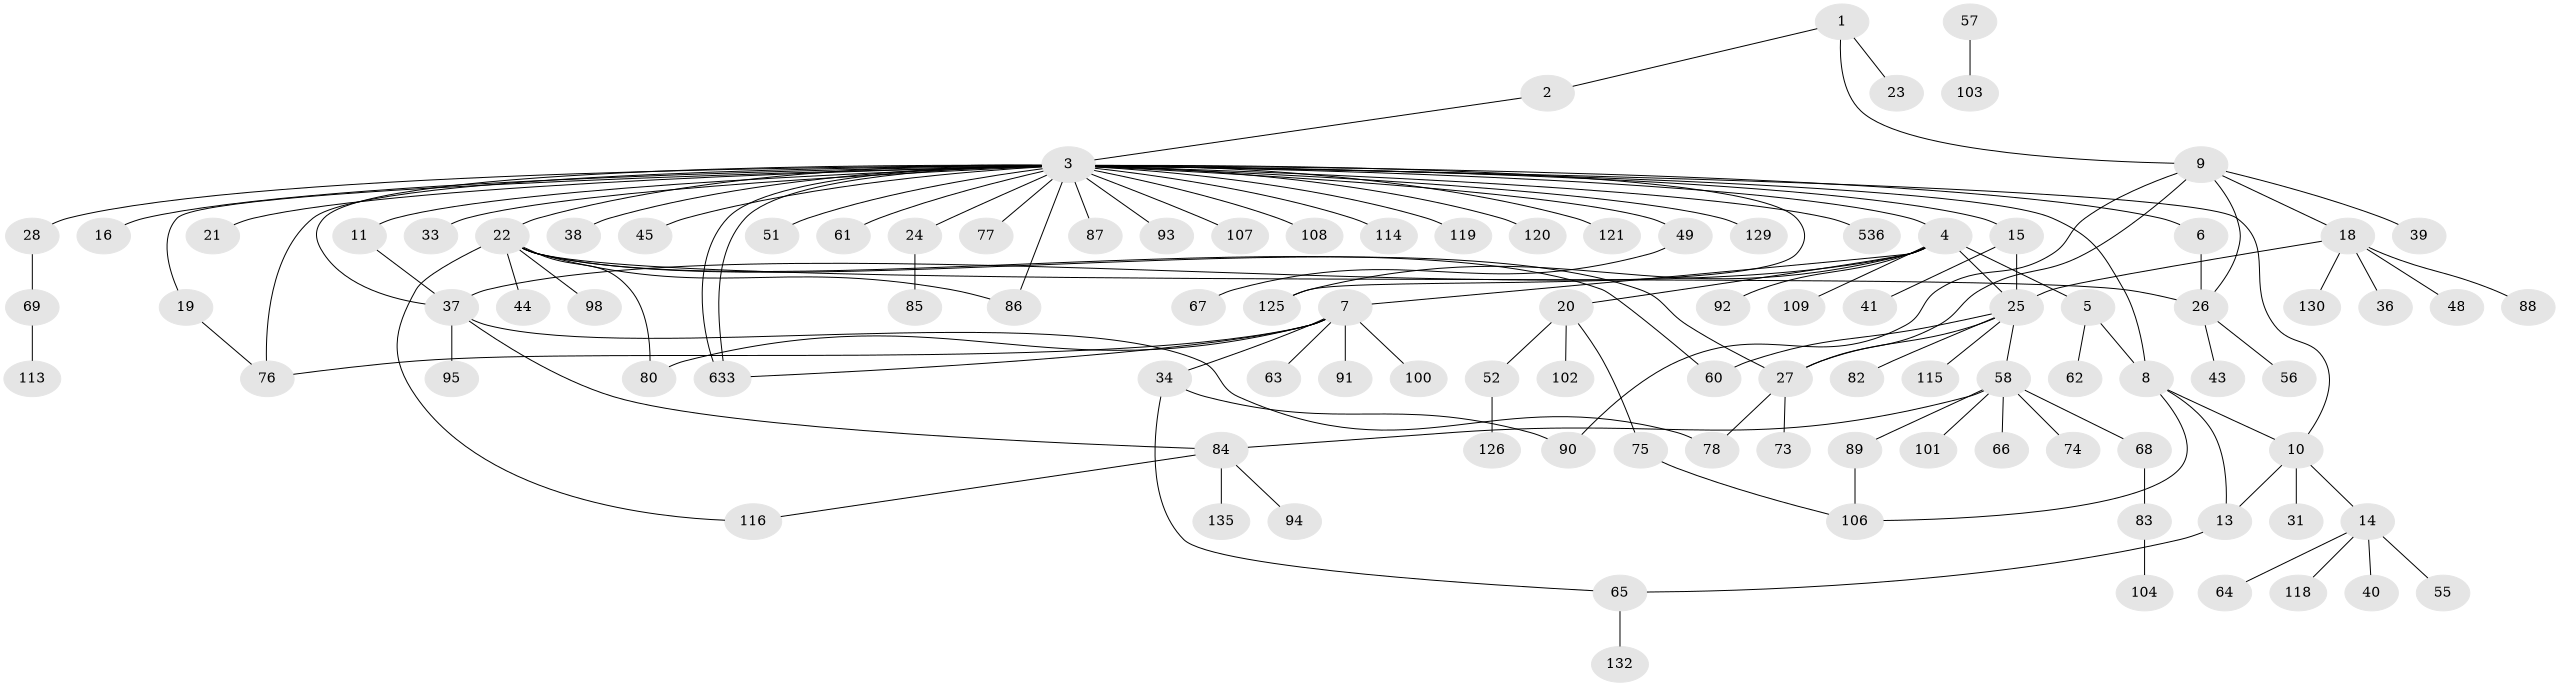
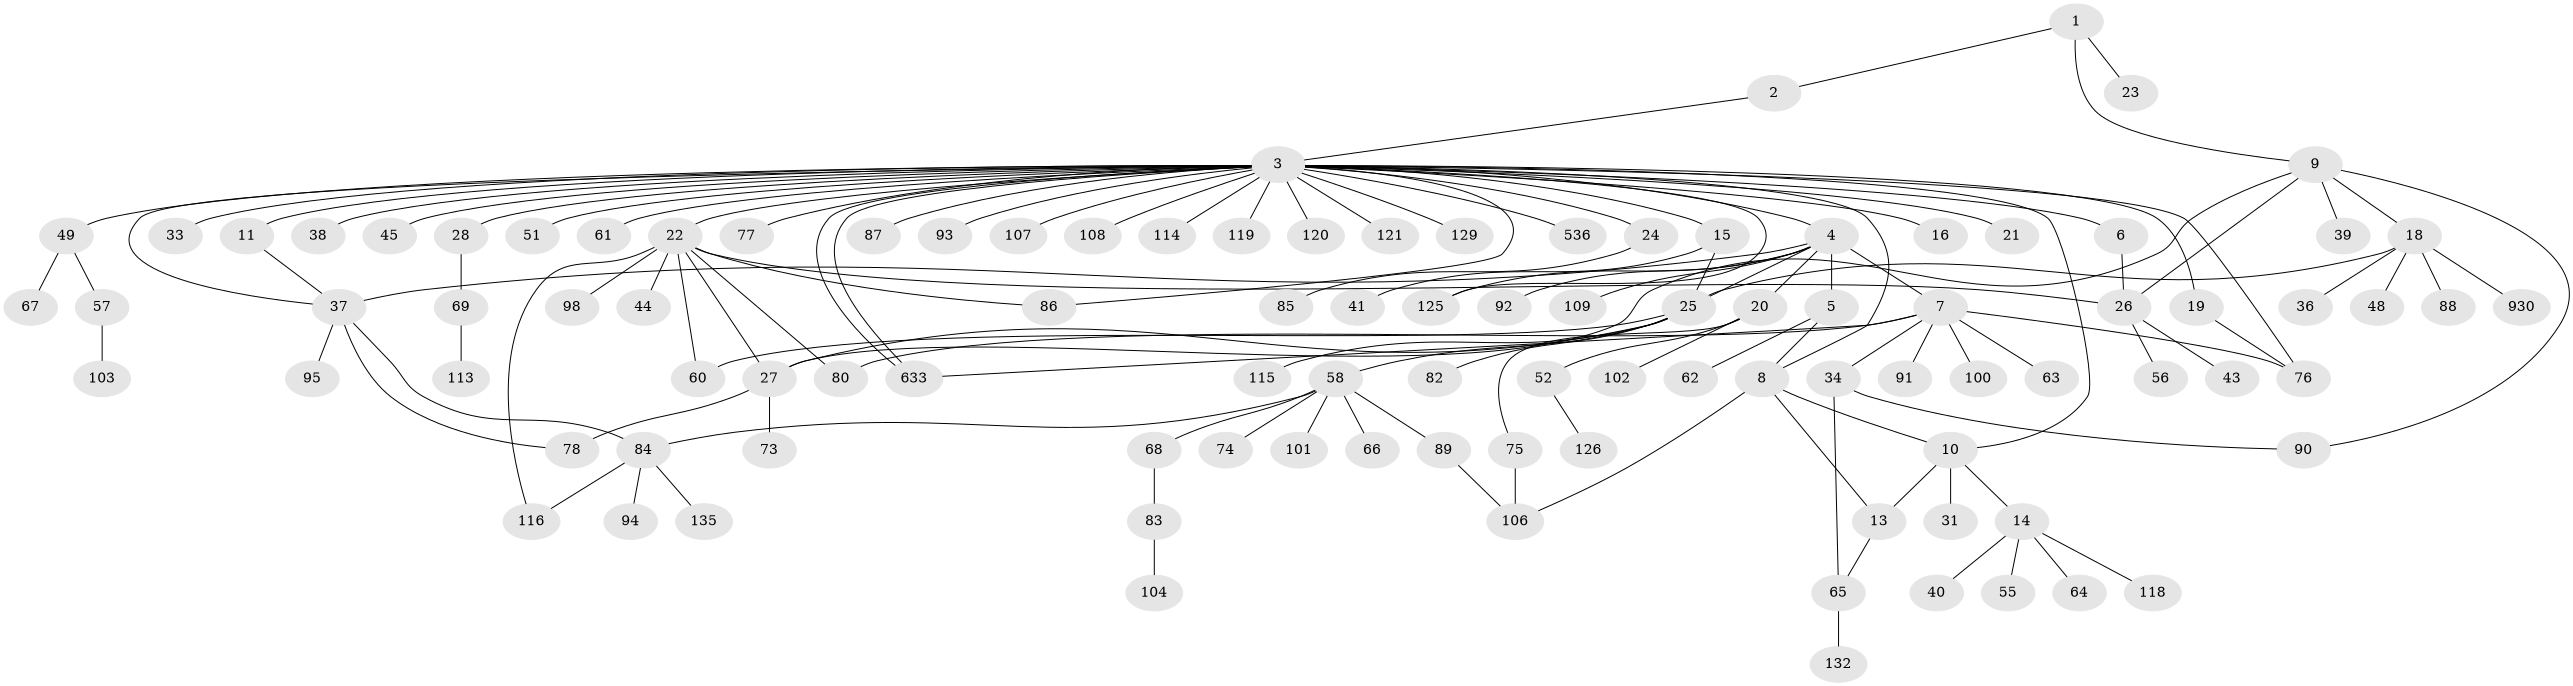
none -> (84, 272)
(2312, 307) -> (2522, 307)
